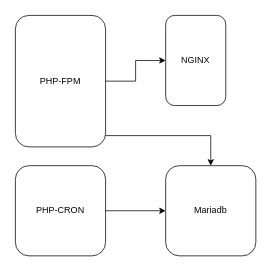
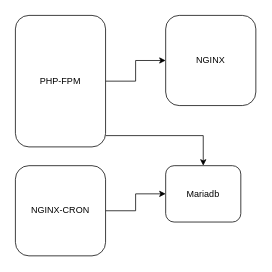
(195, 60) -> (210, 60)
(60, 210) -> (60, 210)
(210, 210) -> (203, 194)
